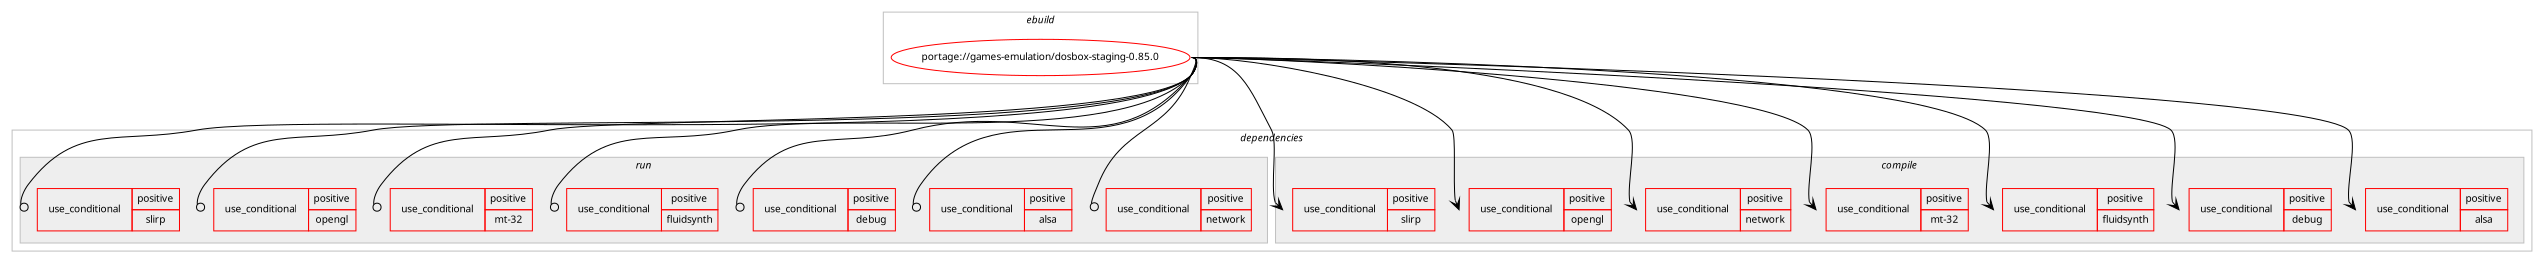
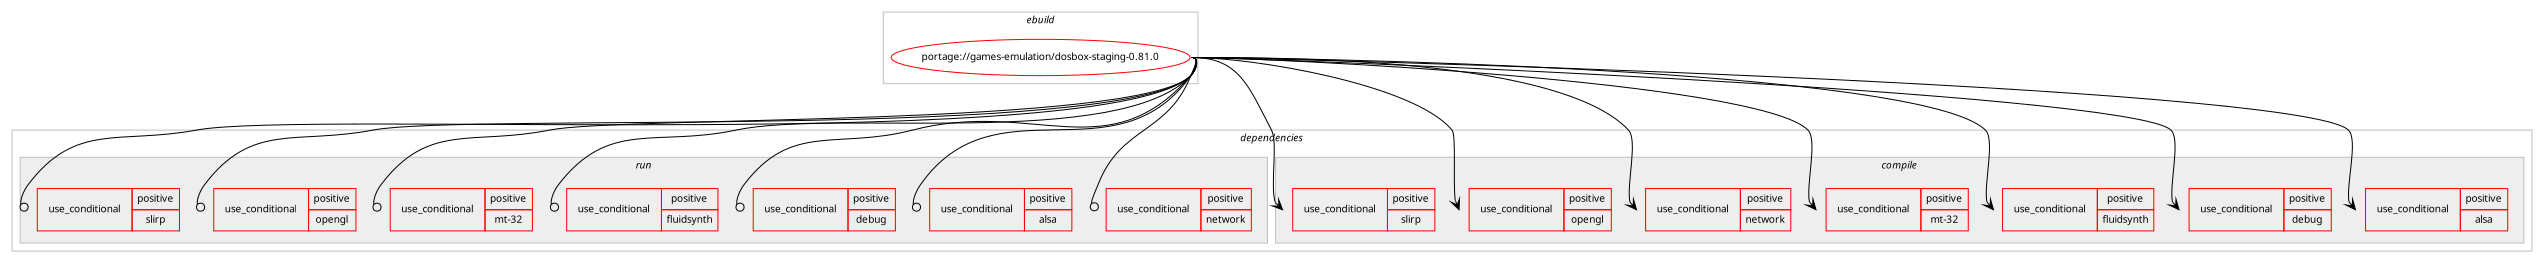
(1041, 57) -> (1041, 57)
